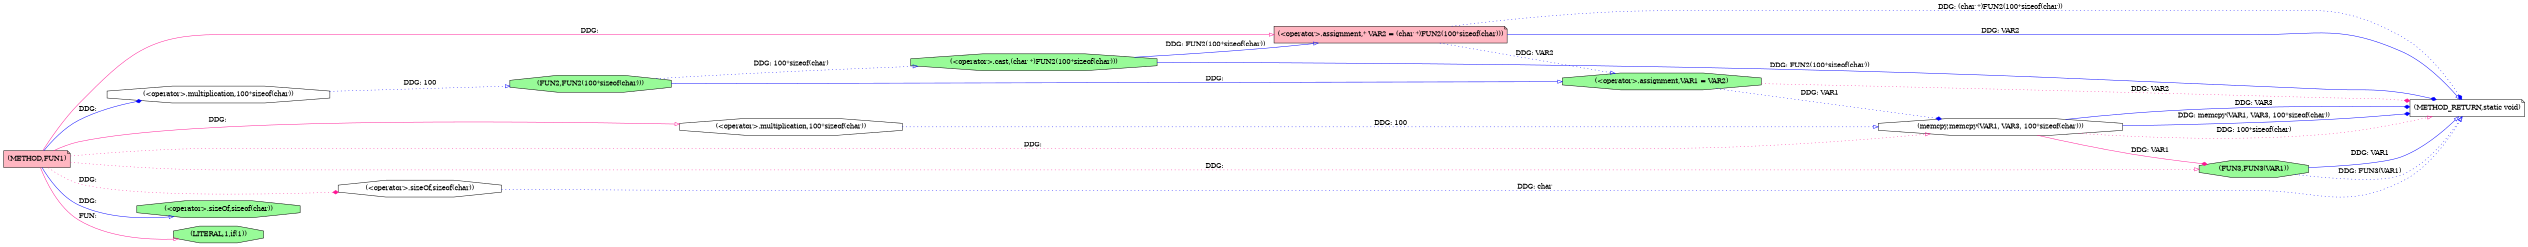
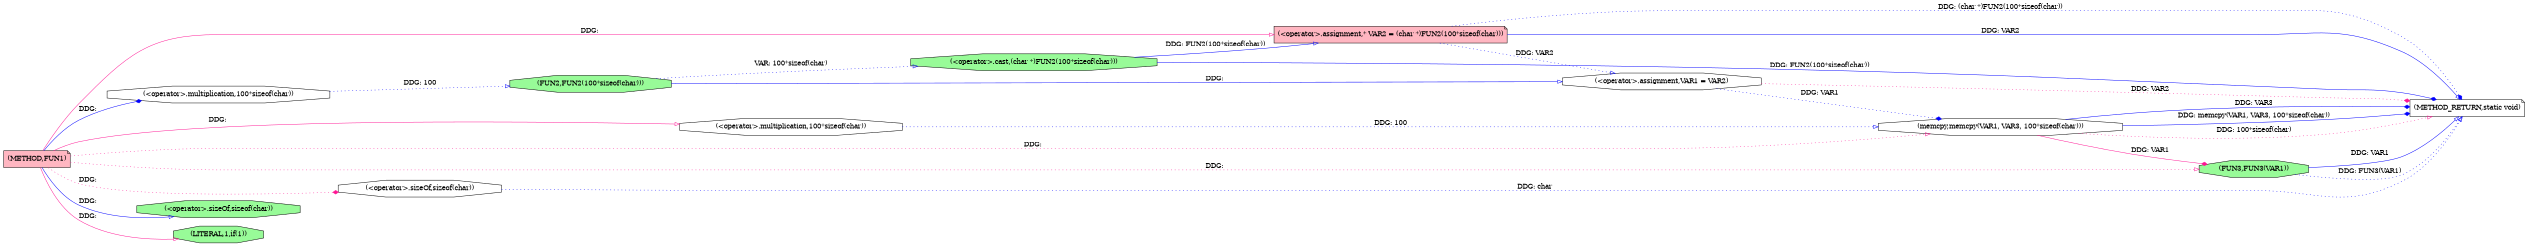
(791, 64) -> (791, 64)
(1662, 81) -> (1662, 81)
(89, 216) -> (89, 216)
